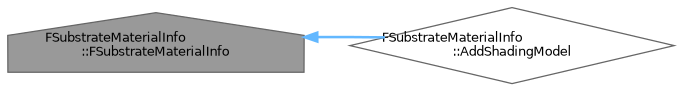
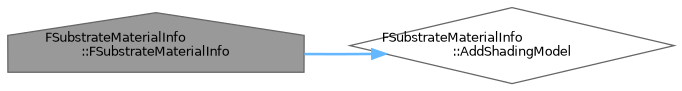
(351, 37) -> (338, 54)
